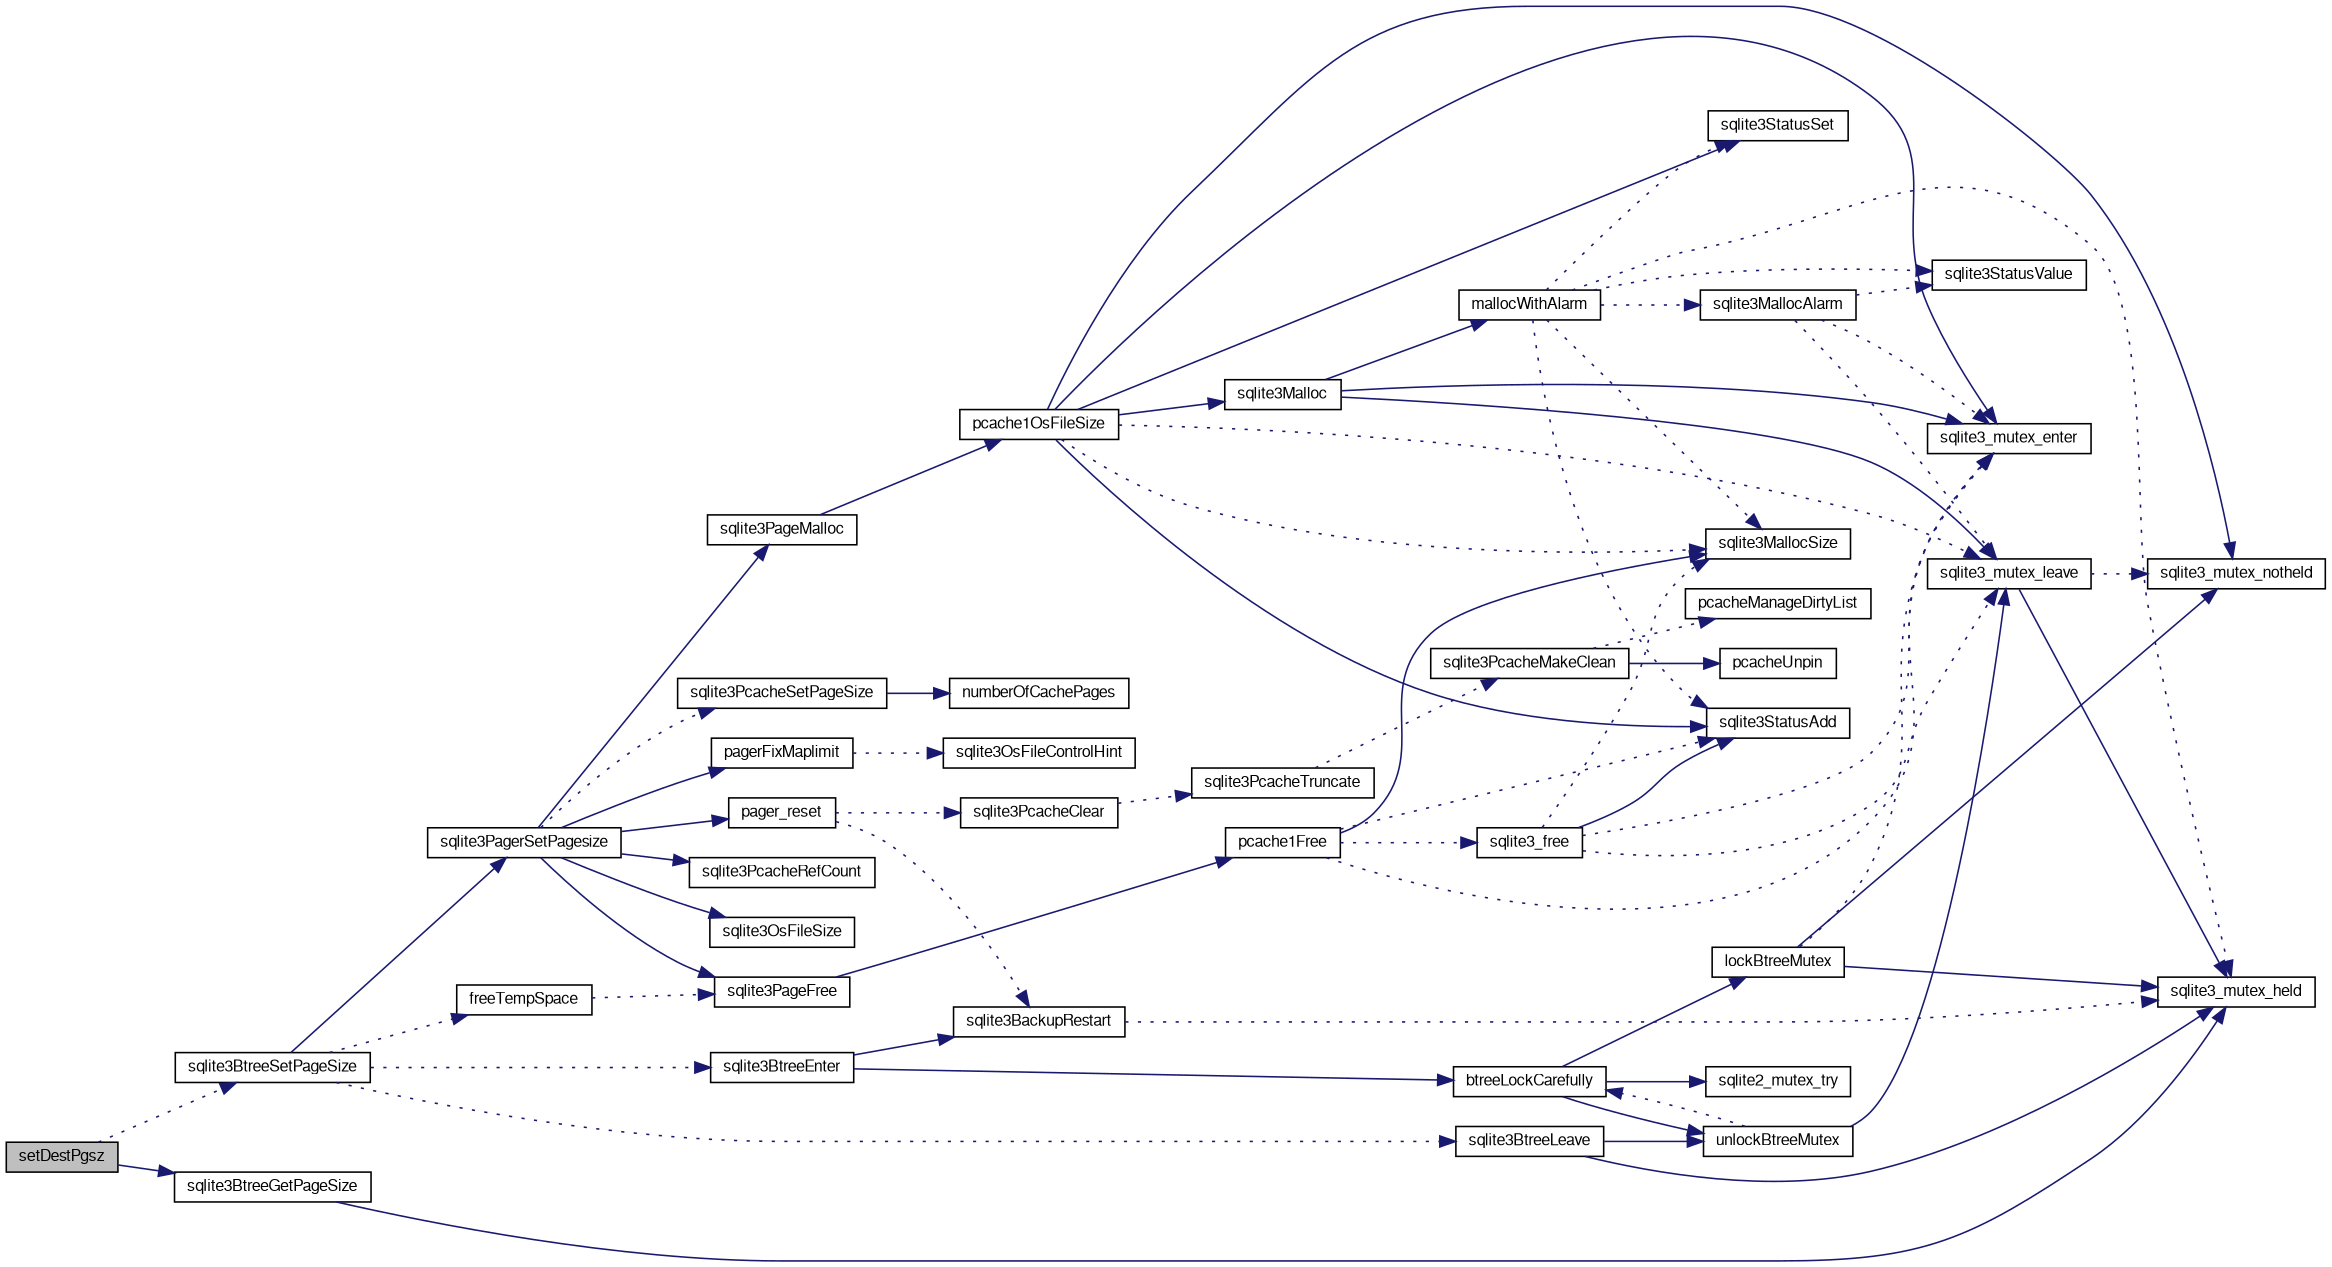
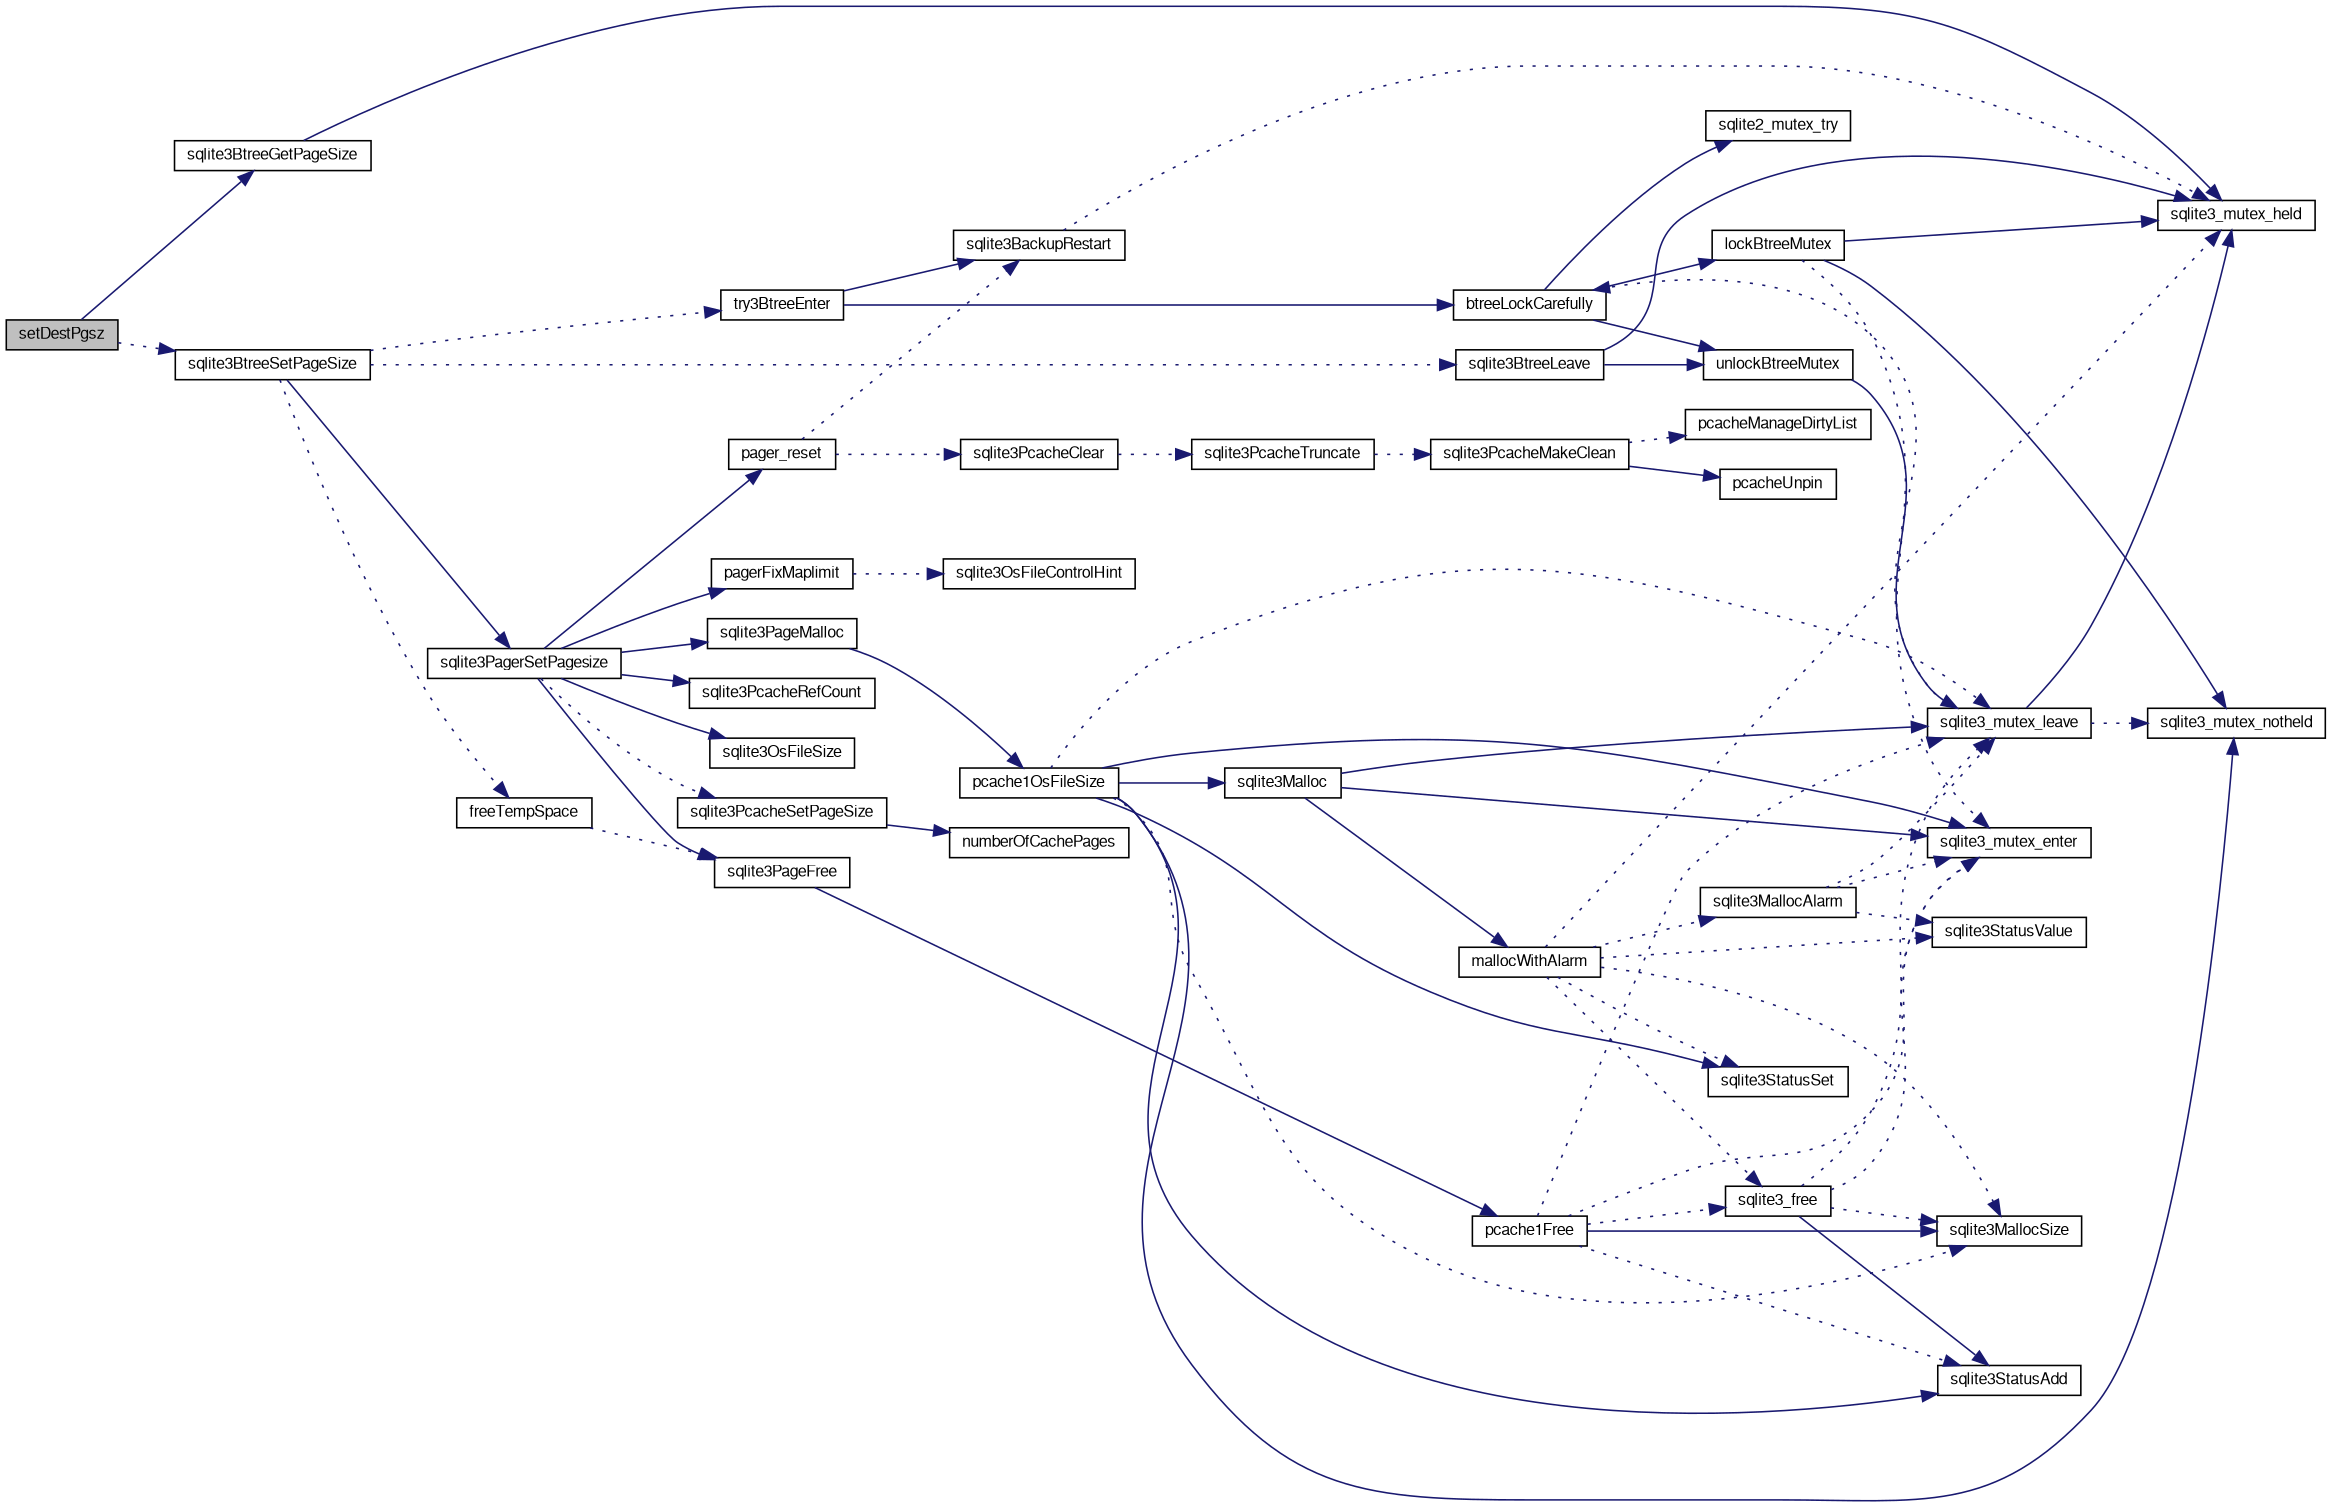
(1581, 525) -> (1648, 1076)
none -> (1664, 915)
(782, 1068) -> (782, 305)
(1684, 1109) -> (1907, 390)
